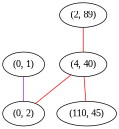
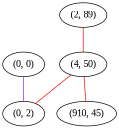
(24, 64) -> (24, 64)
(83, 64) -> (83, 64)
(87, 114) -> (87, 114)
